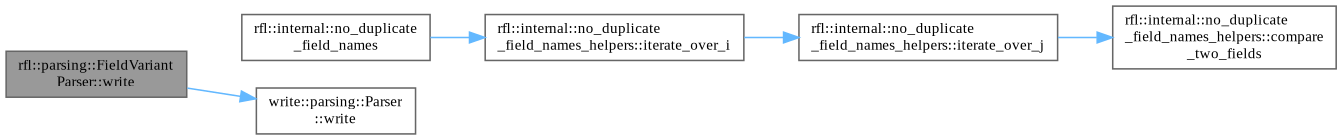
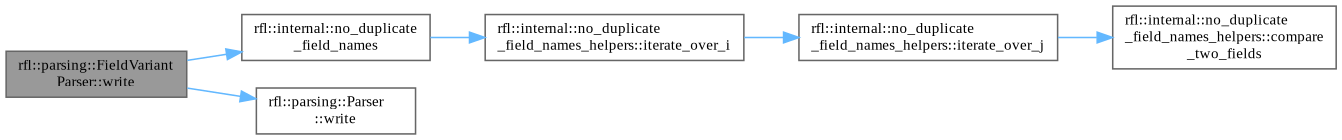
none -> (207, 57)
(336, 111) -> (336, 111)
